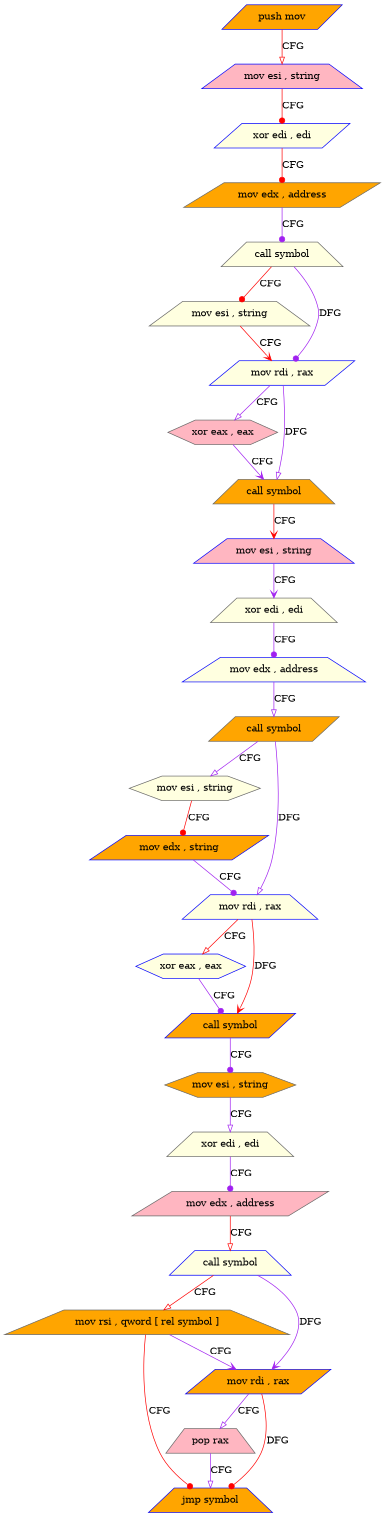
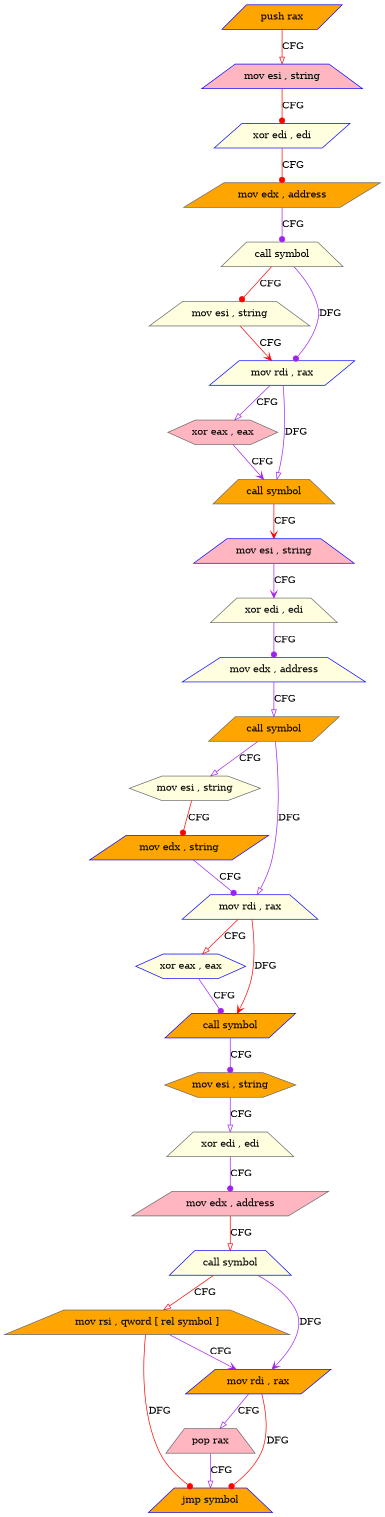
(282, 17) -> (282, 17)
(160, 1411) -> (160, 1411)
